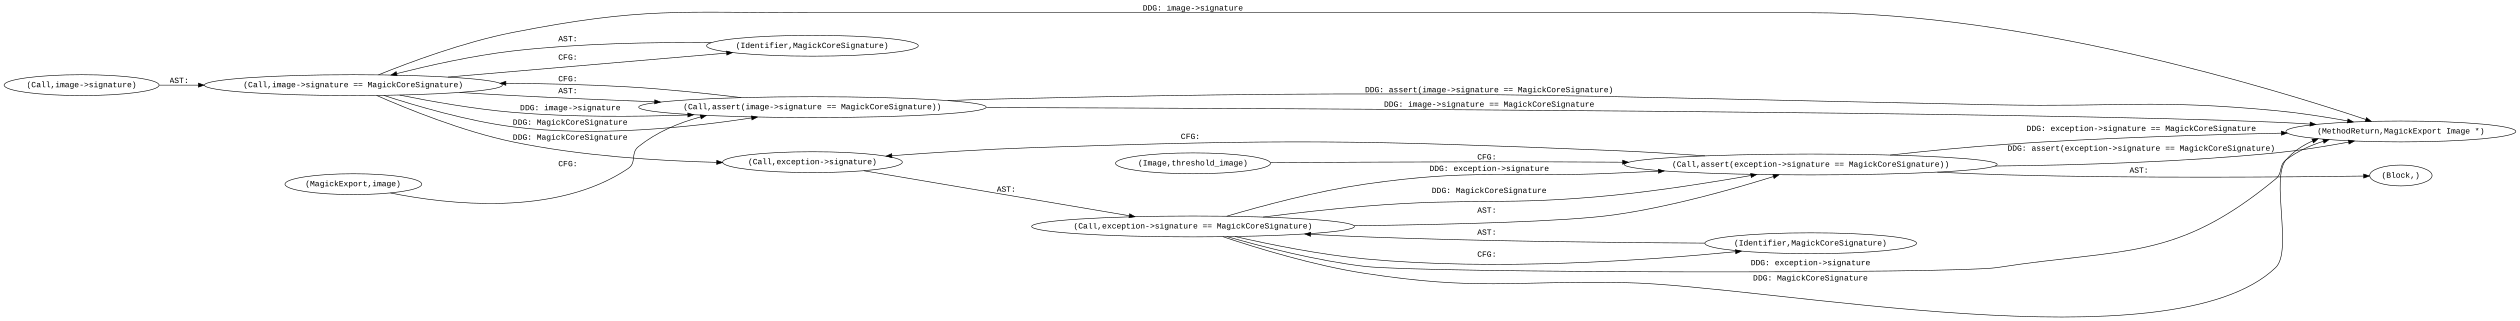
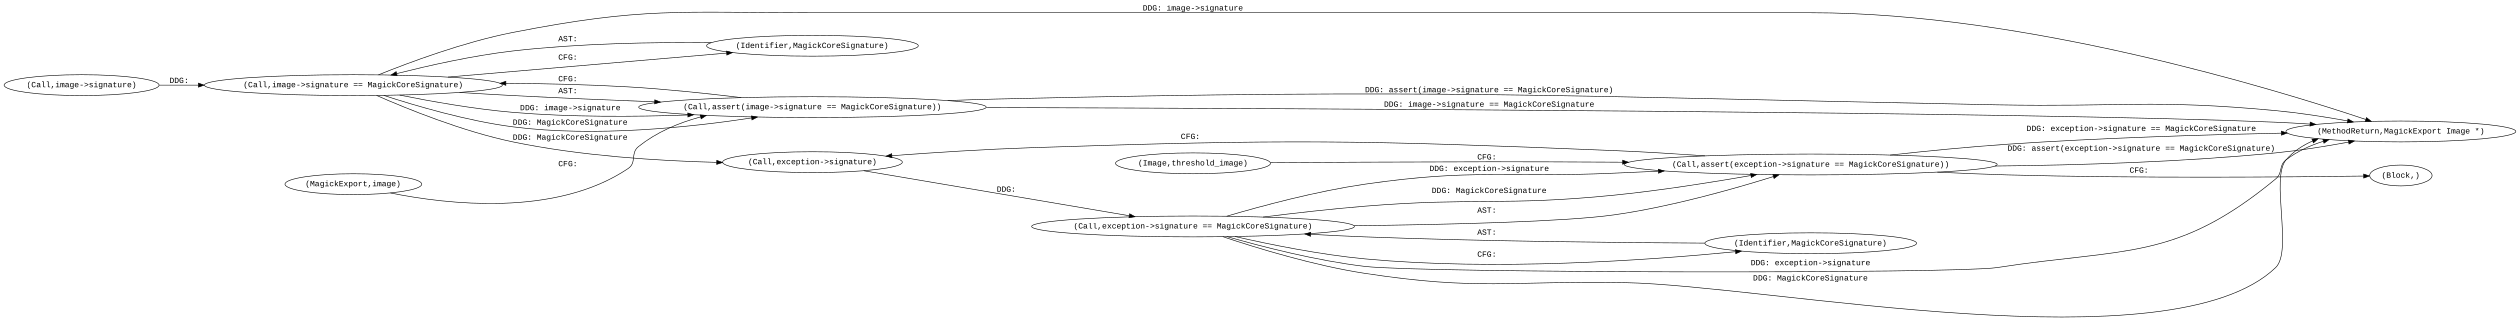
(182, 81) -> (182, 81)
(2142, 171) -> (2142, 171)
(1009, 190) -> (1009, 190)
